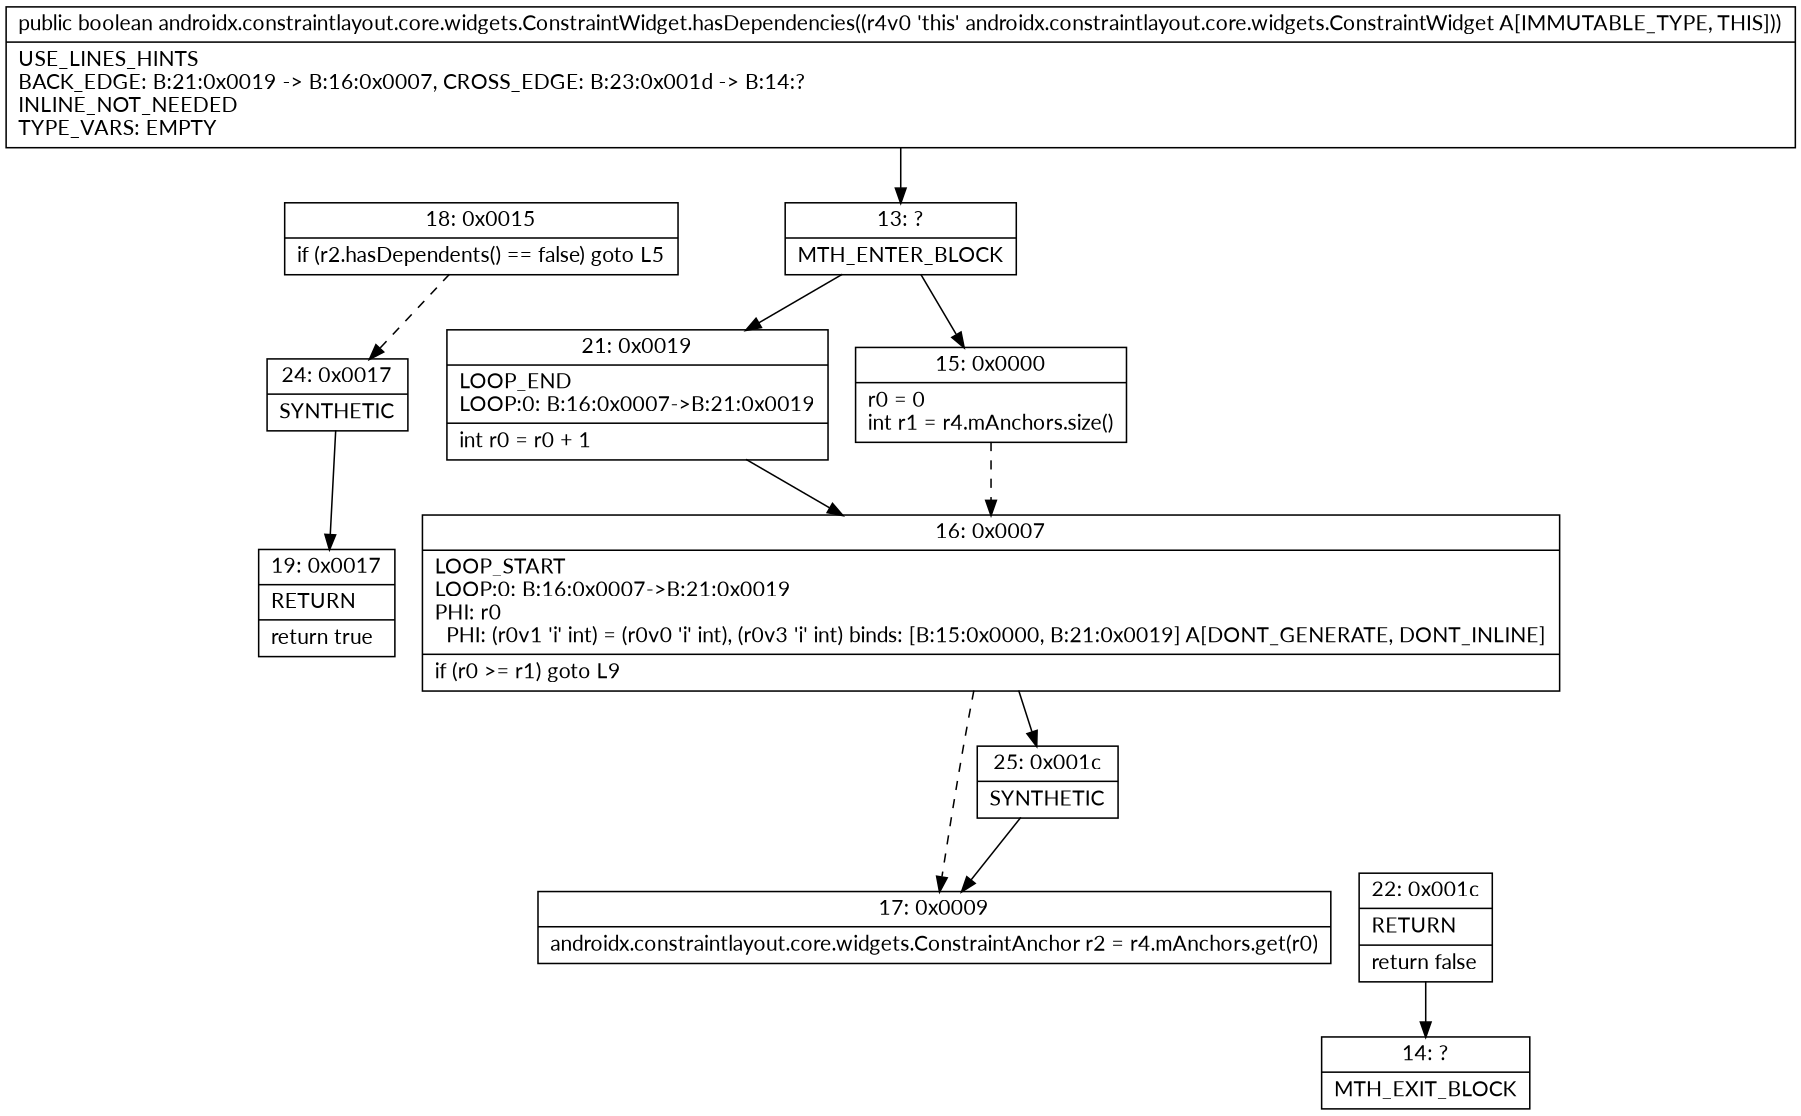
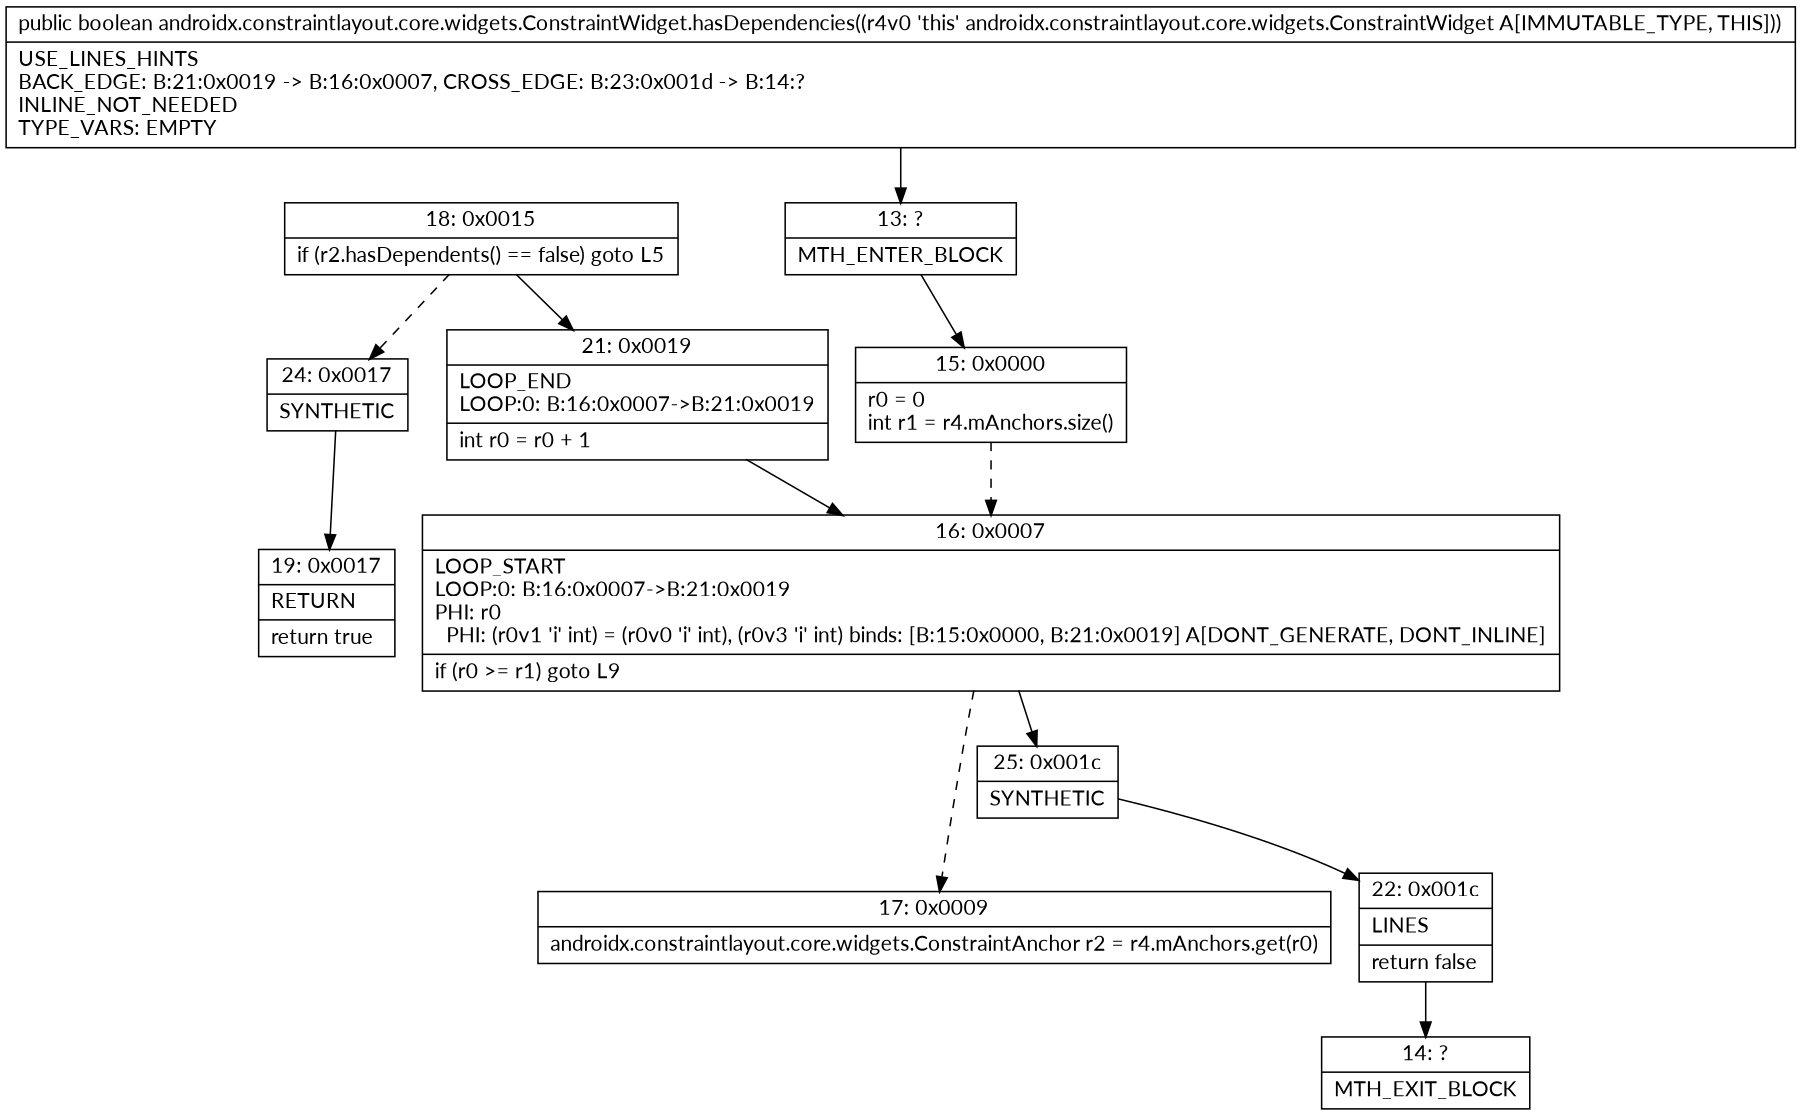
(801, 299) -> (539, 297)
(996, 849) -> (1233, 831)
(1414, 926) -> (1400, 926)
